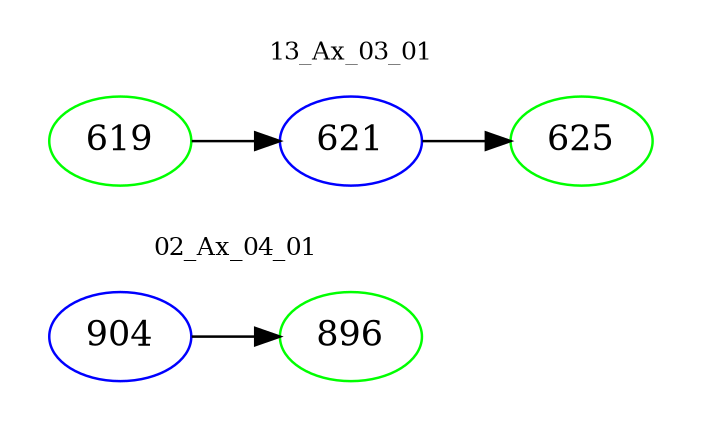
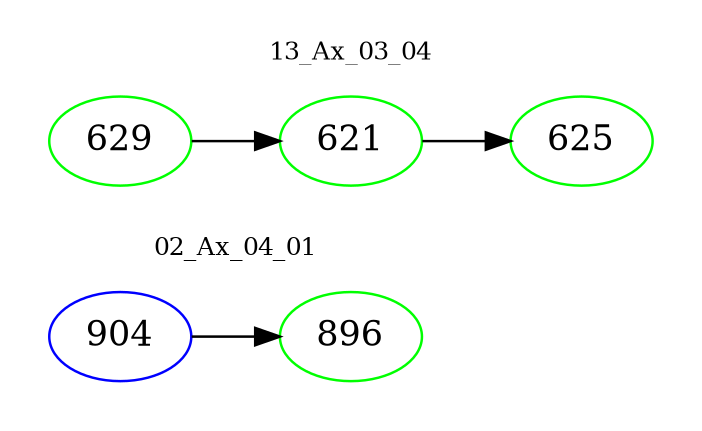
(351, 53) -> (351, 53)
(120, 141) -> (120, 141)
(351, 141) -> (351, 141)
